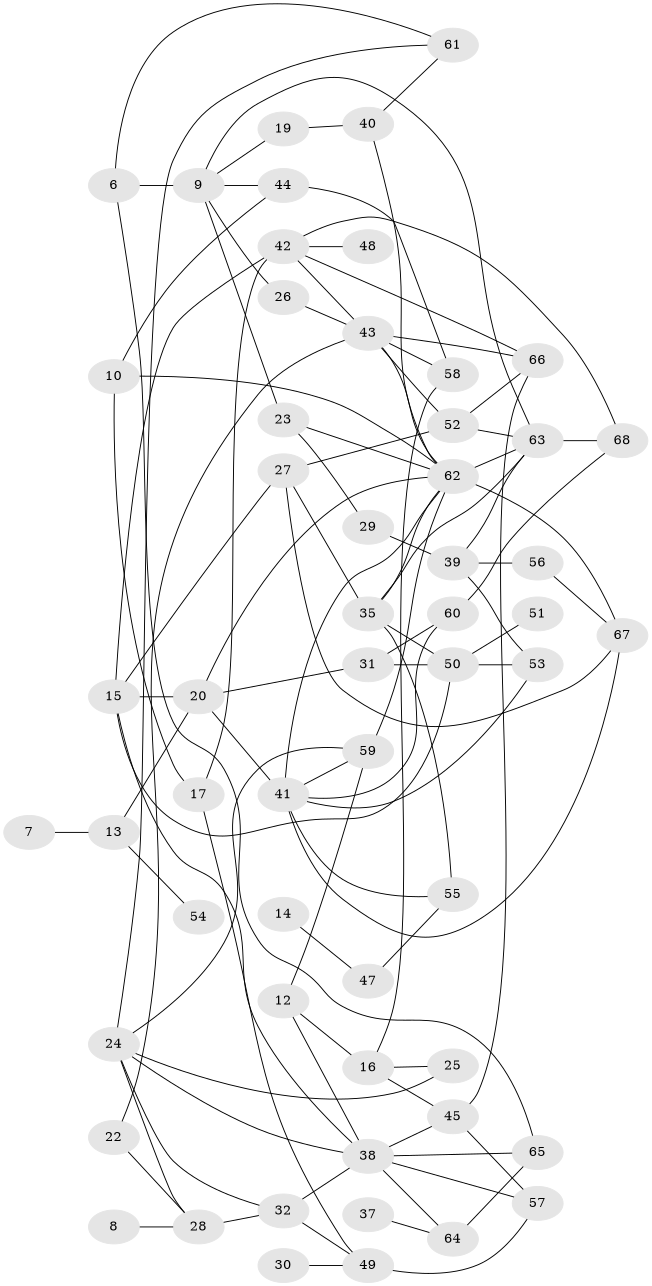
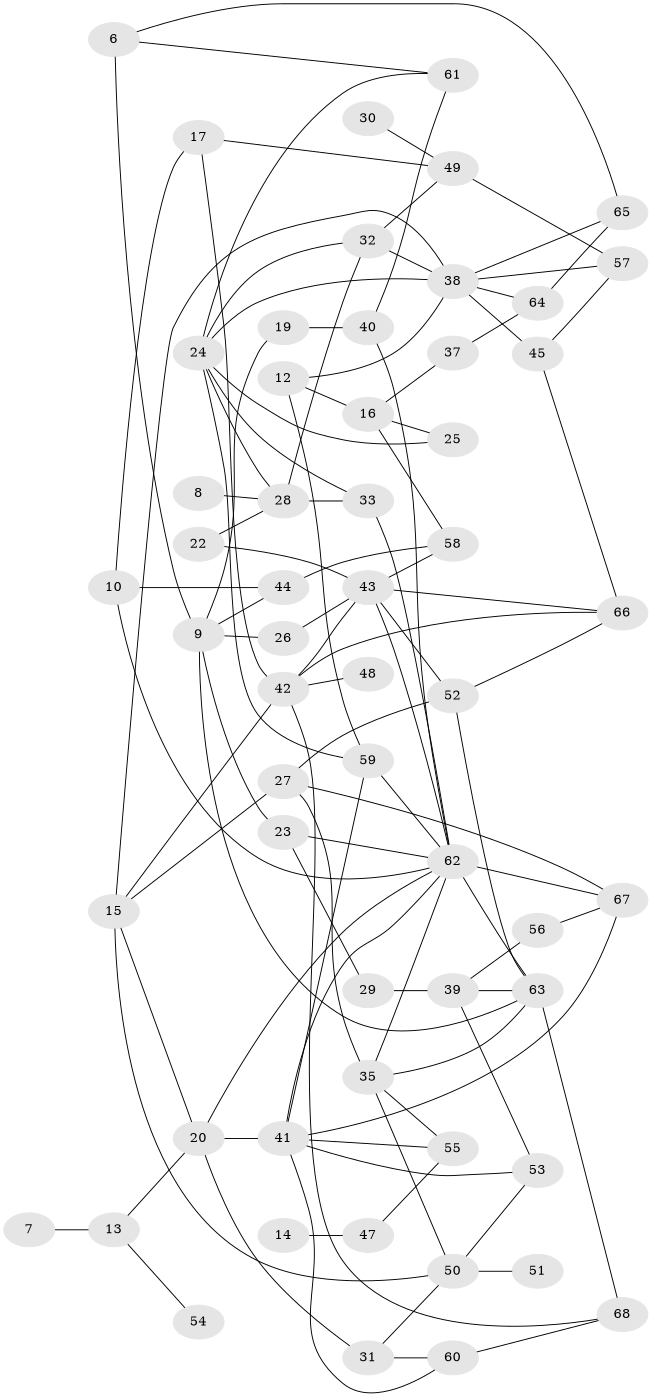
none -> (368, 501)
(413, 1094) -> (411, 384)
